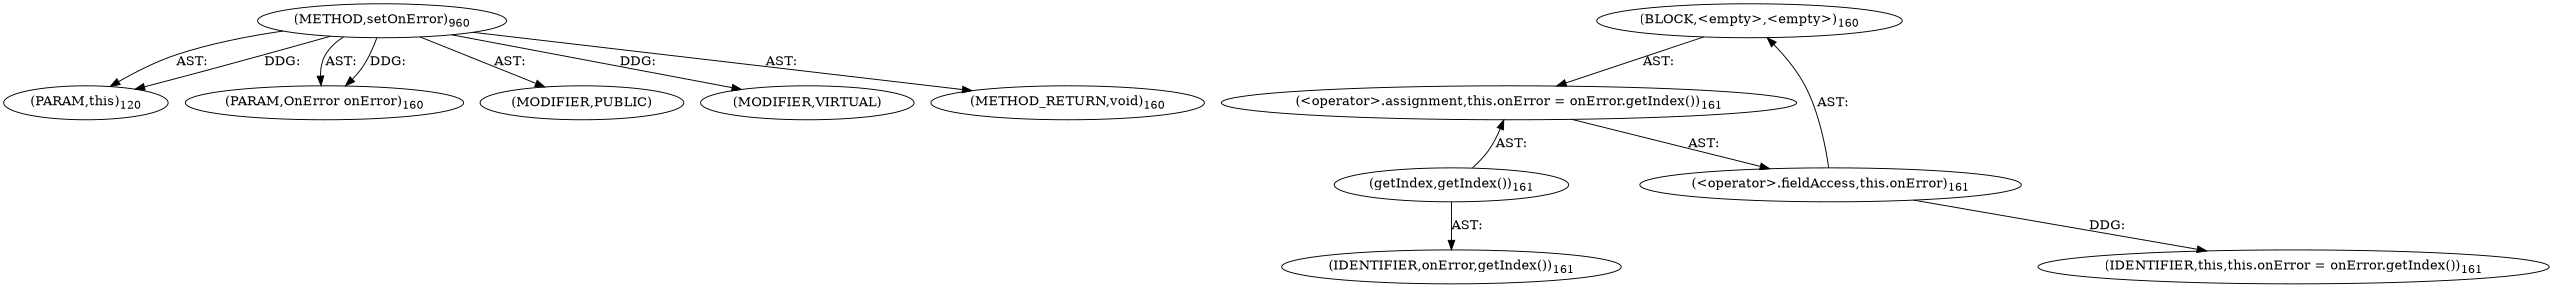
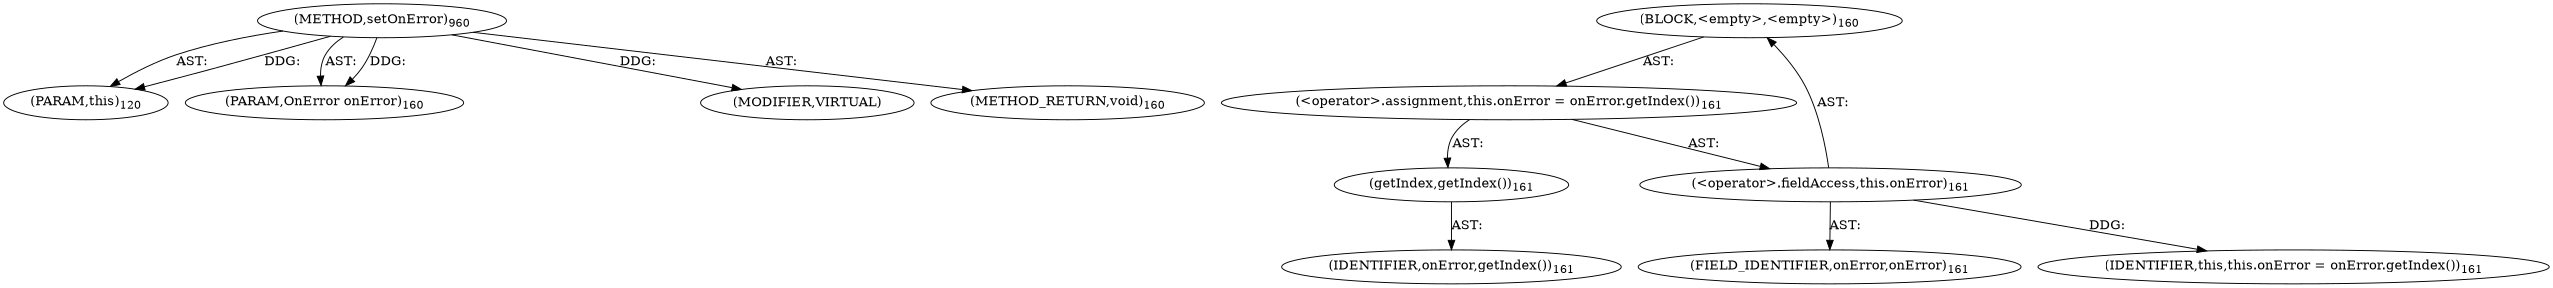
(582, 103) -> none
(1489, 150) -> (1453, 136)
none -> (1830, 267)
